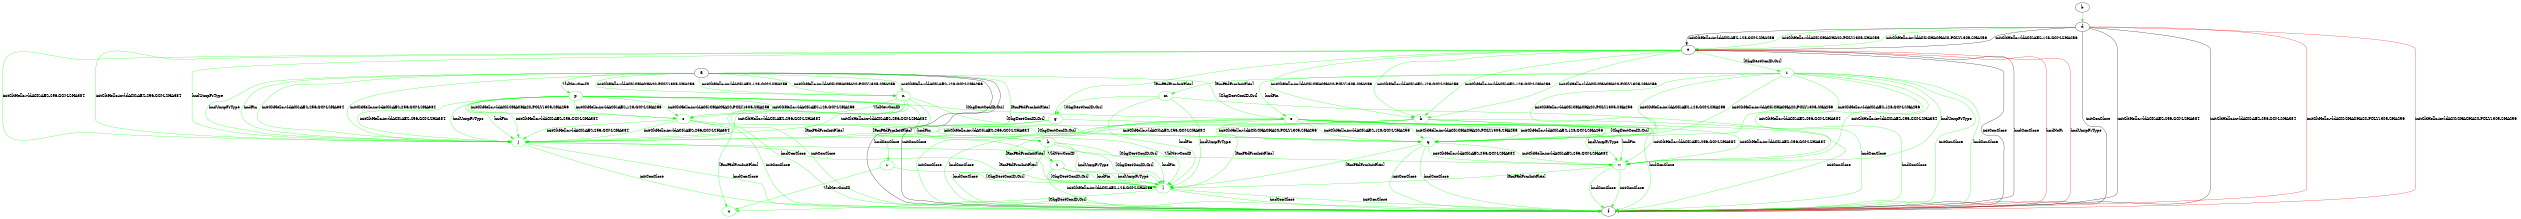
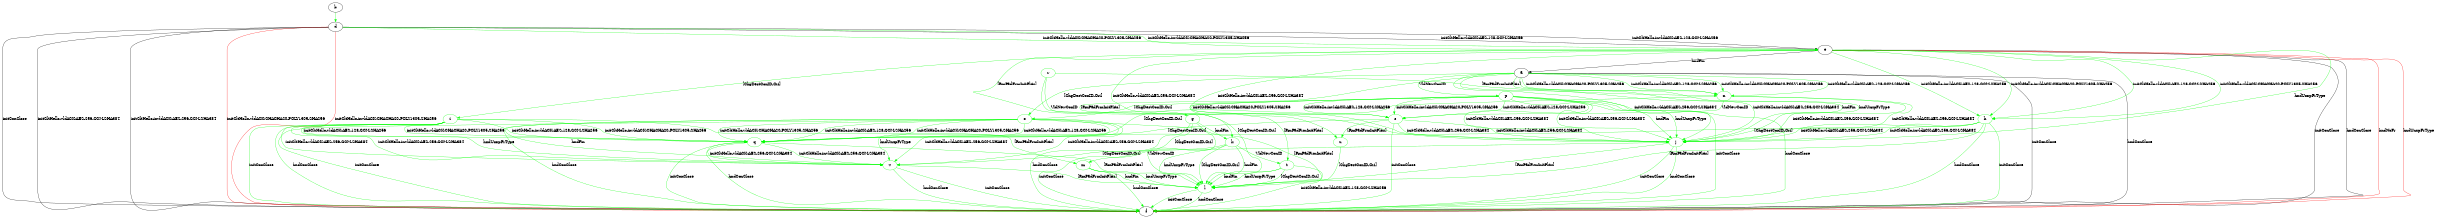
none -> (1675, 61)
(1499, 74) -> none
(1106, 98) -> (1139, 153)
(806, 134) -> (1385, 80)
(966, 177) -> (1052, 177)
(1010, 201) -> (1289, 183)
